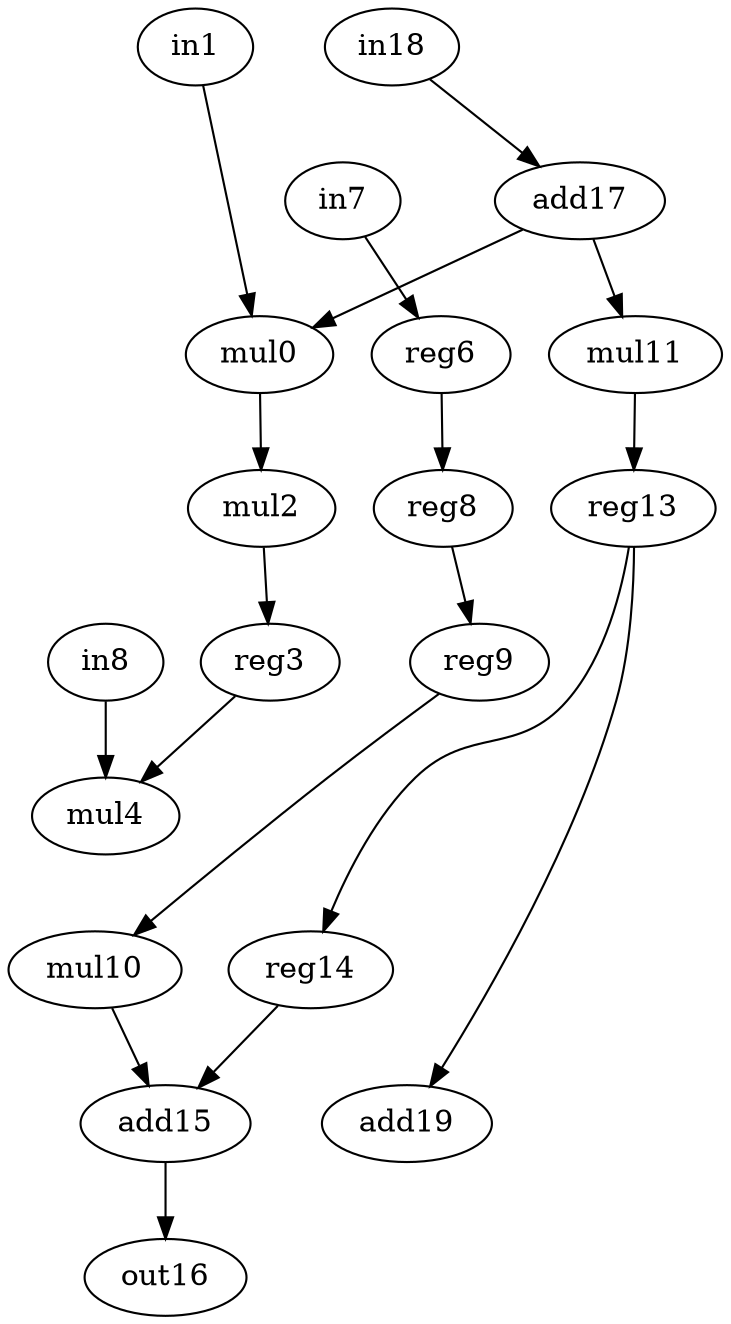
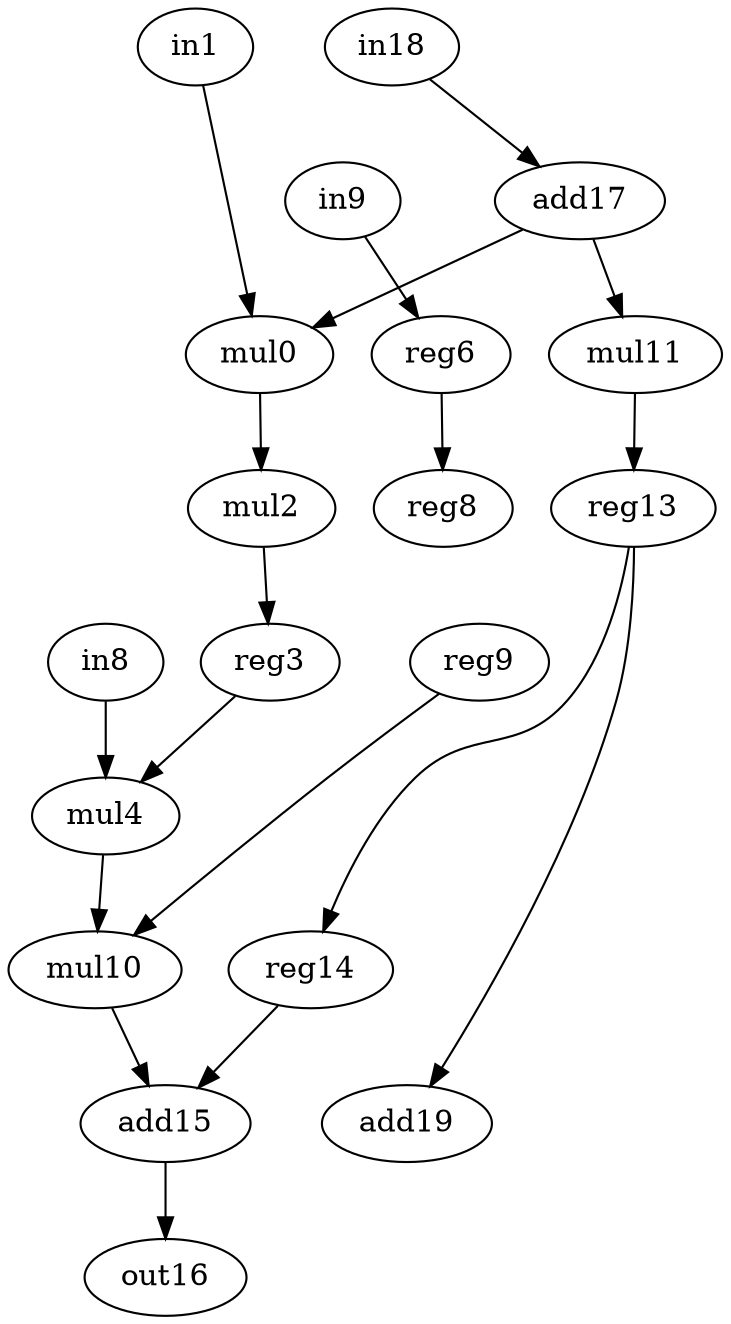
(343, 201) -> (343, 201)
(459, 574) -> none
none -> (101, 882)
